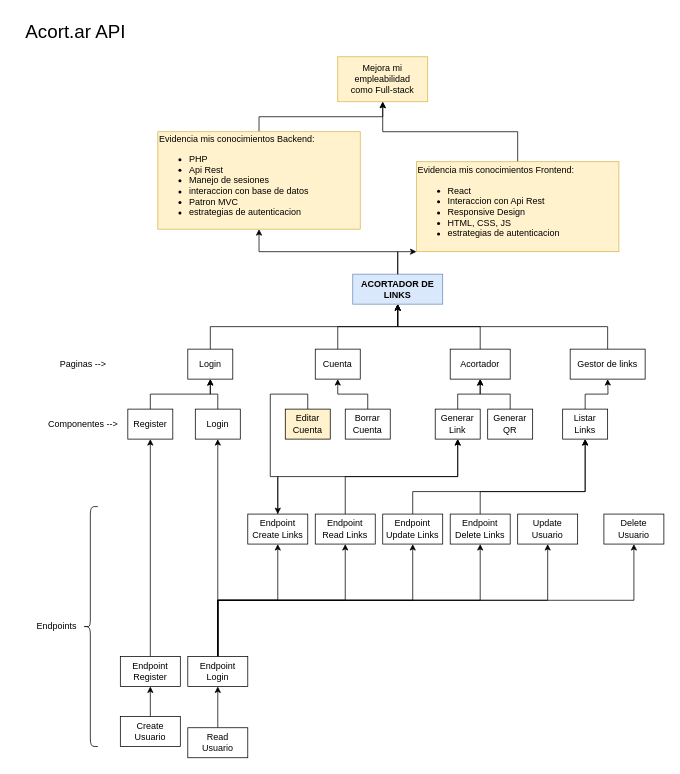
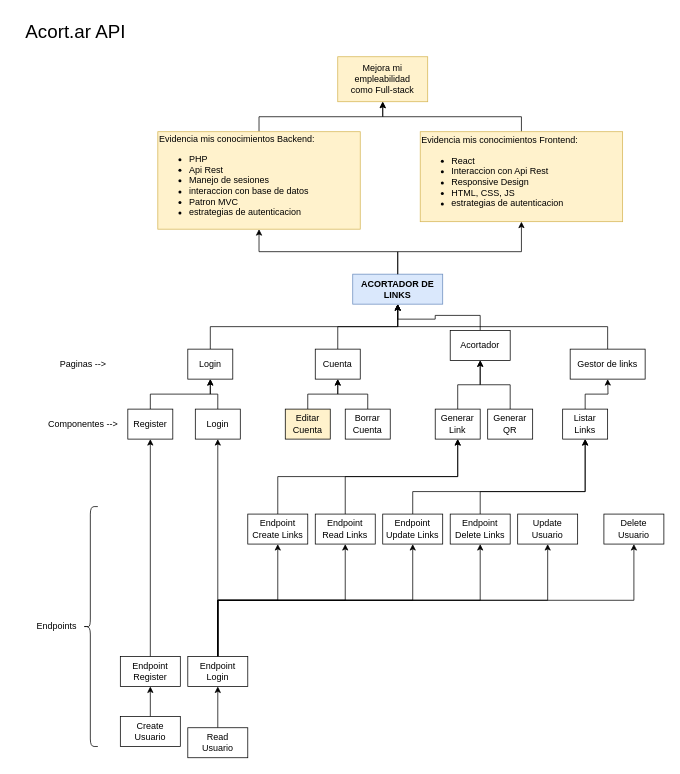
(518, 207) -> (522, 177)
(480, 364) -> (480, 345)
(270, 417) -> (320, 394)
